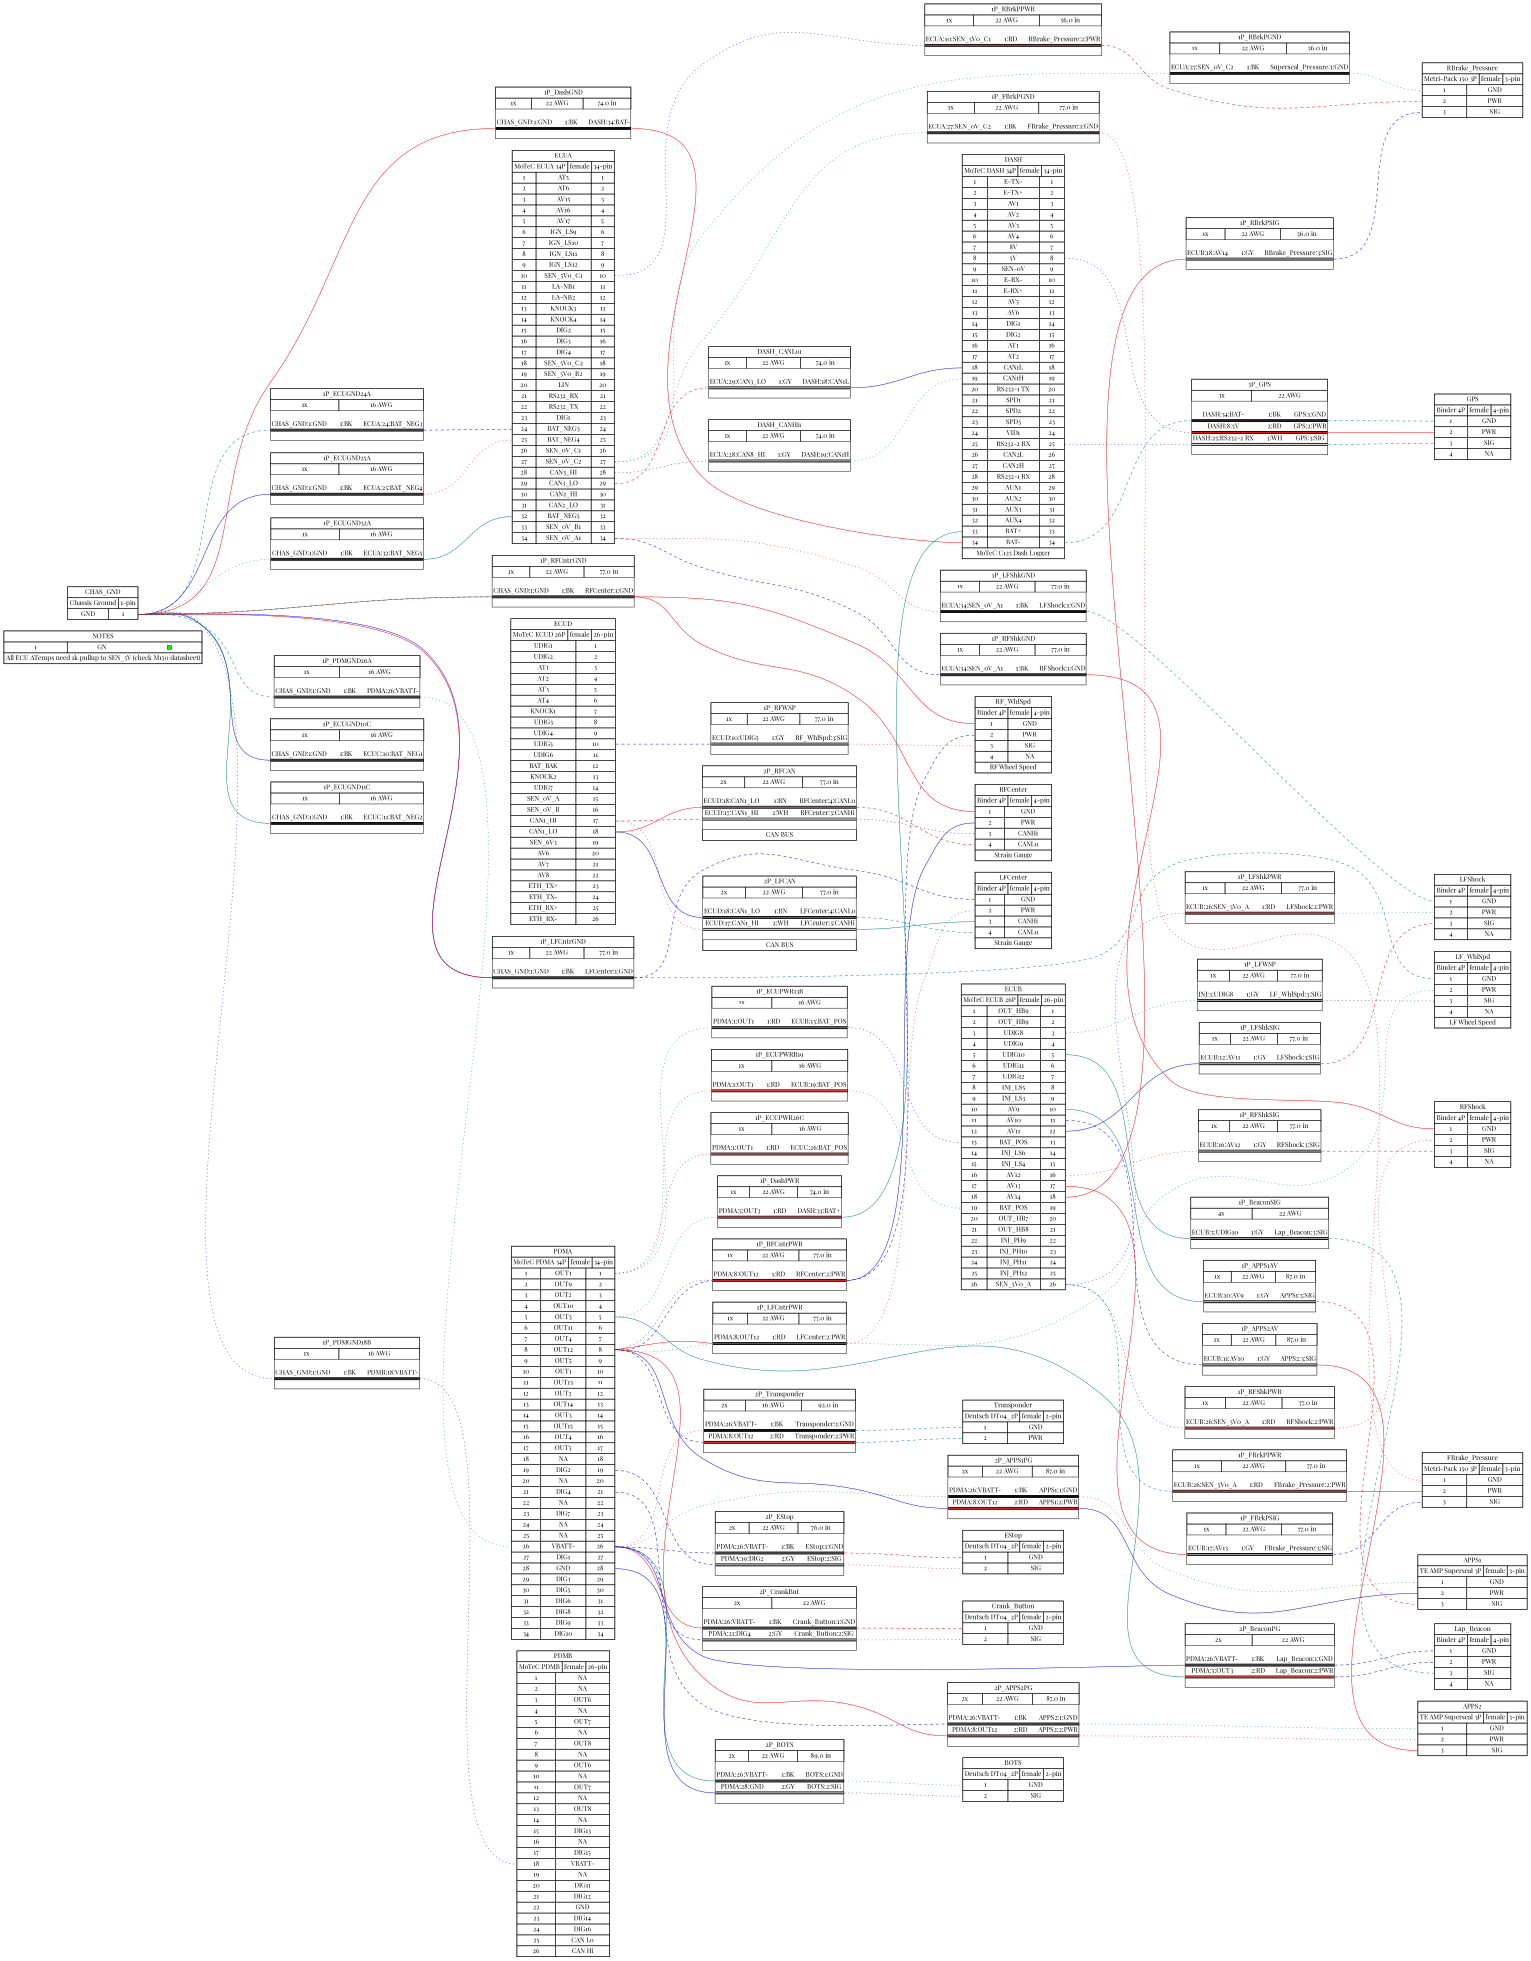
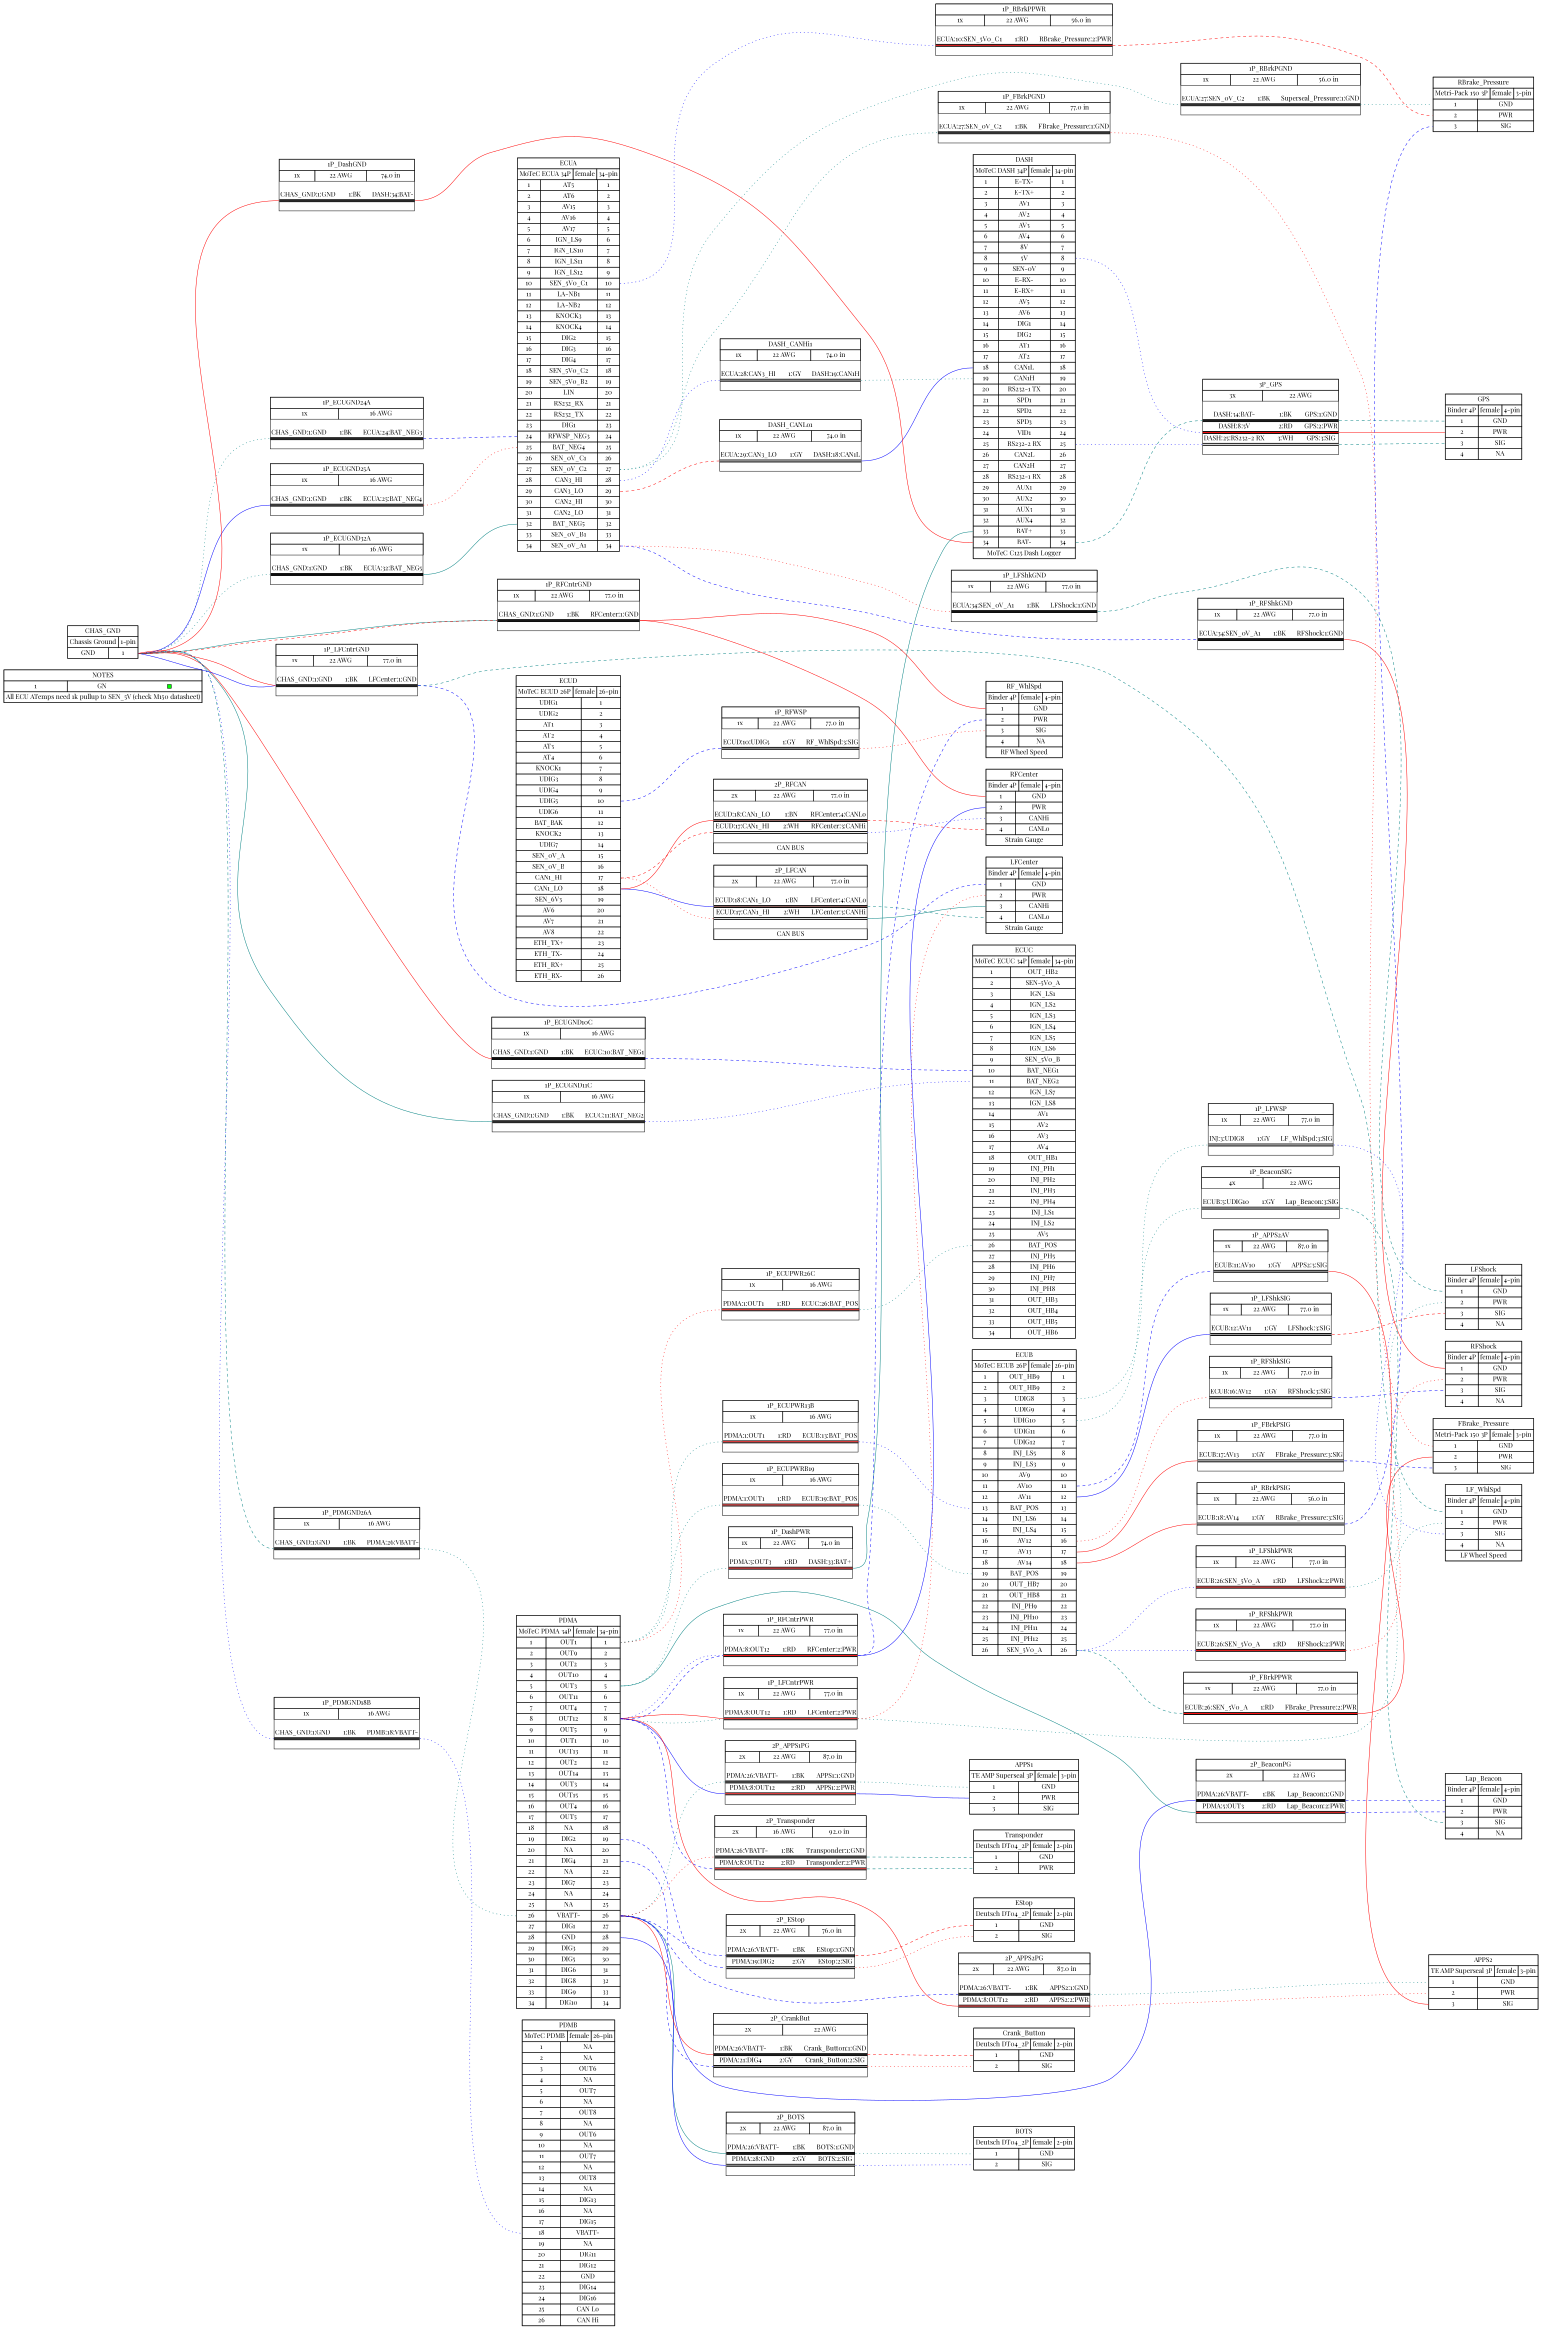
(564, 429) -> (569, 436)
(737, 455) -> (748, 374)
(204, 522) -> (204, 546)
(227, 667) -> (323, 839)
none -> (1024, 1142)
(1128, 1147) -> (1132, 1369)
(1375, 1151) -> (1377, 1395)
(1260, 1286) -> none
(821, 1756) -> (832, 2128)
